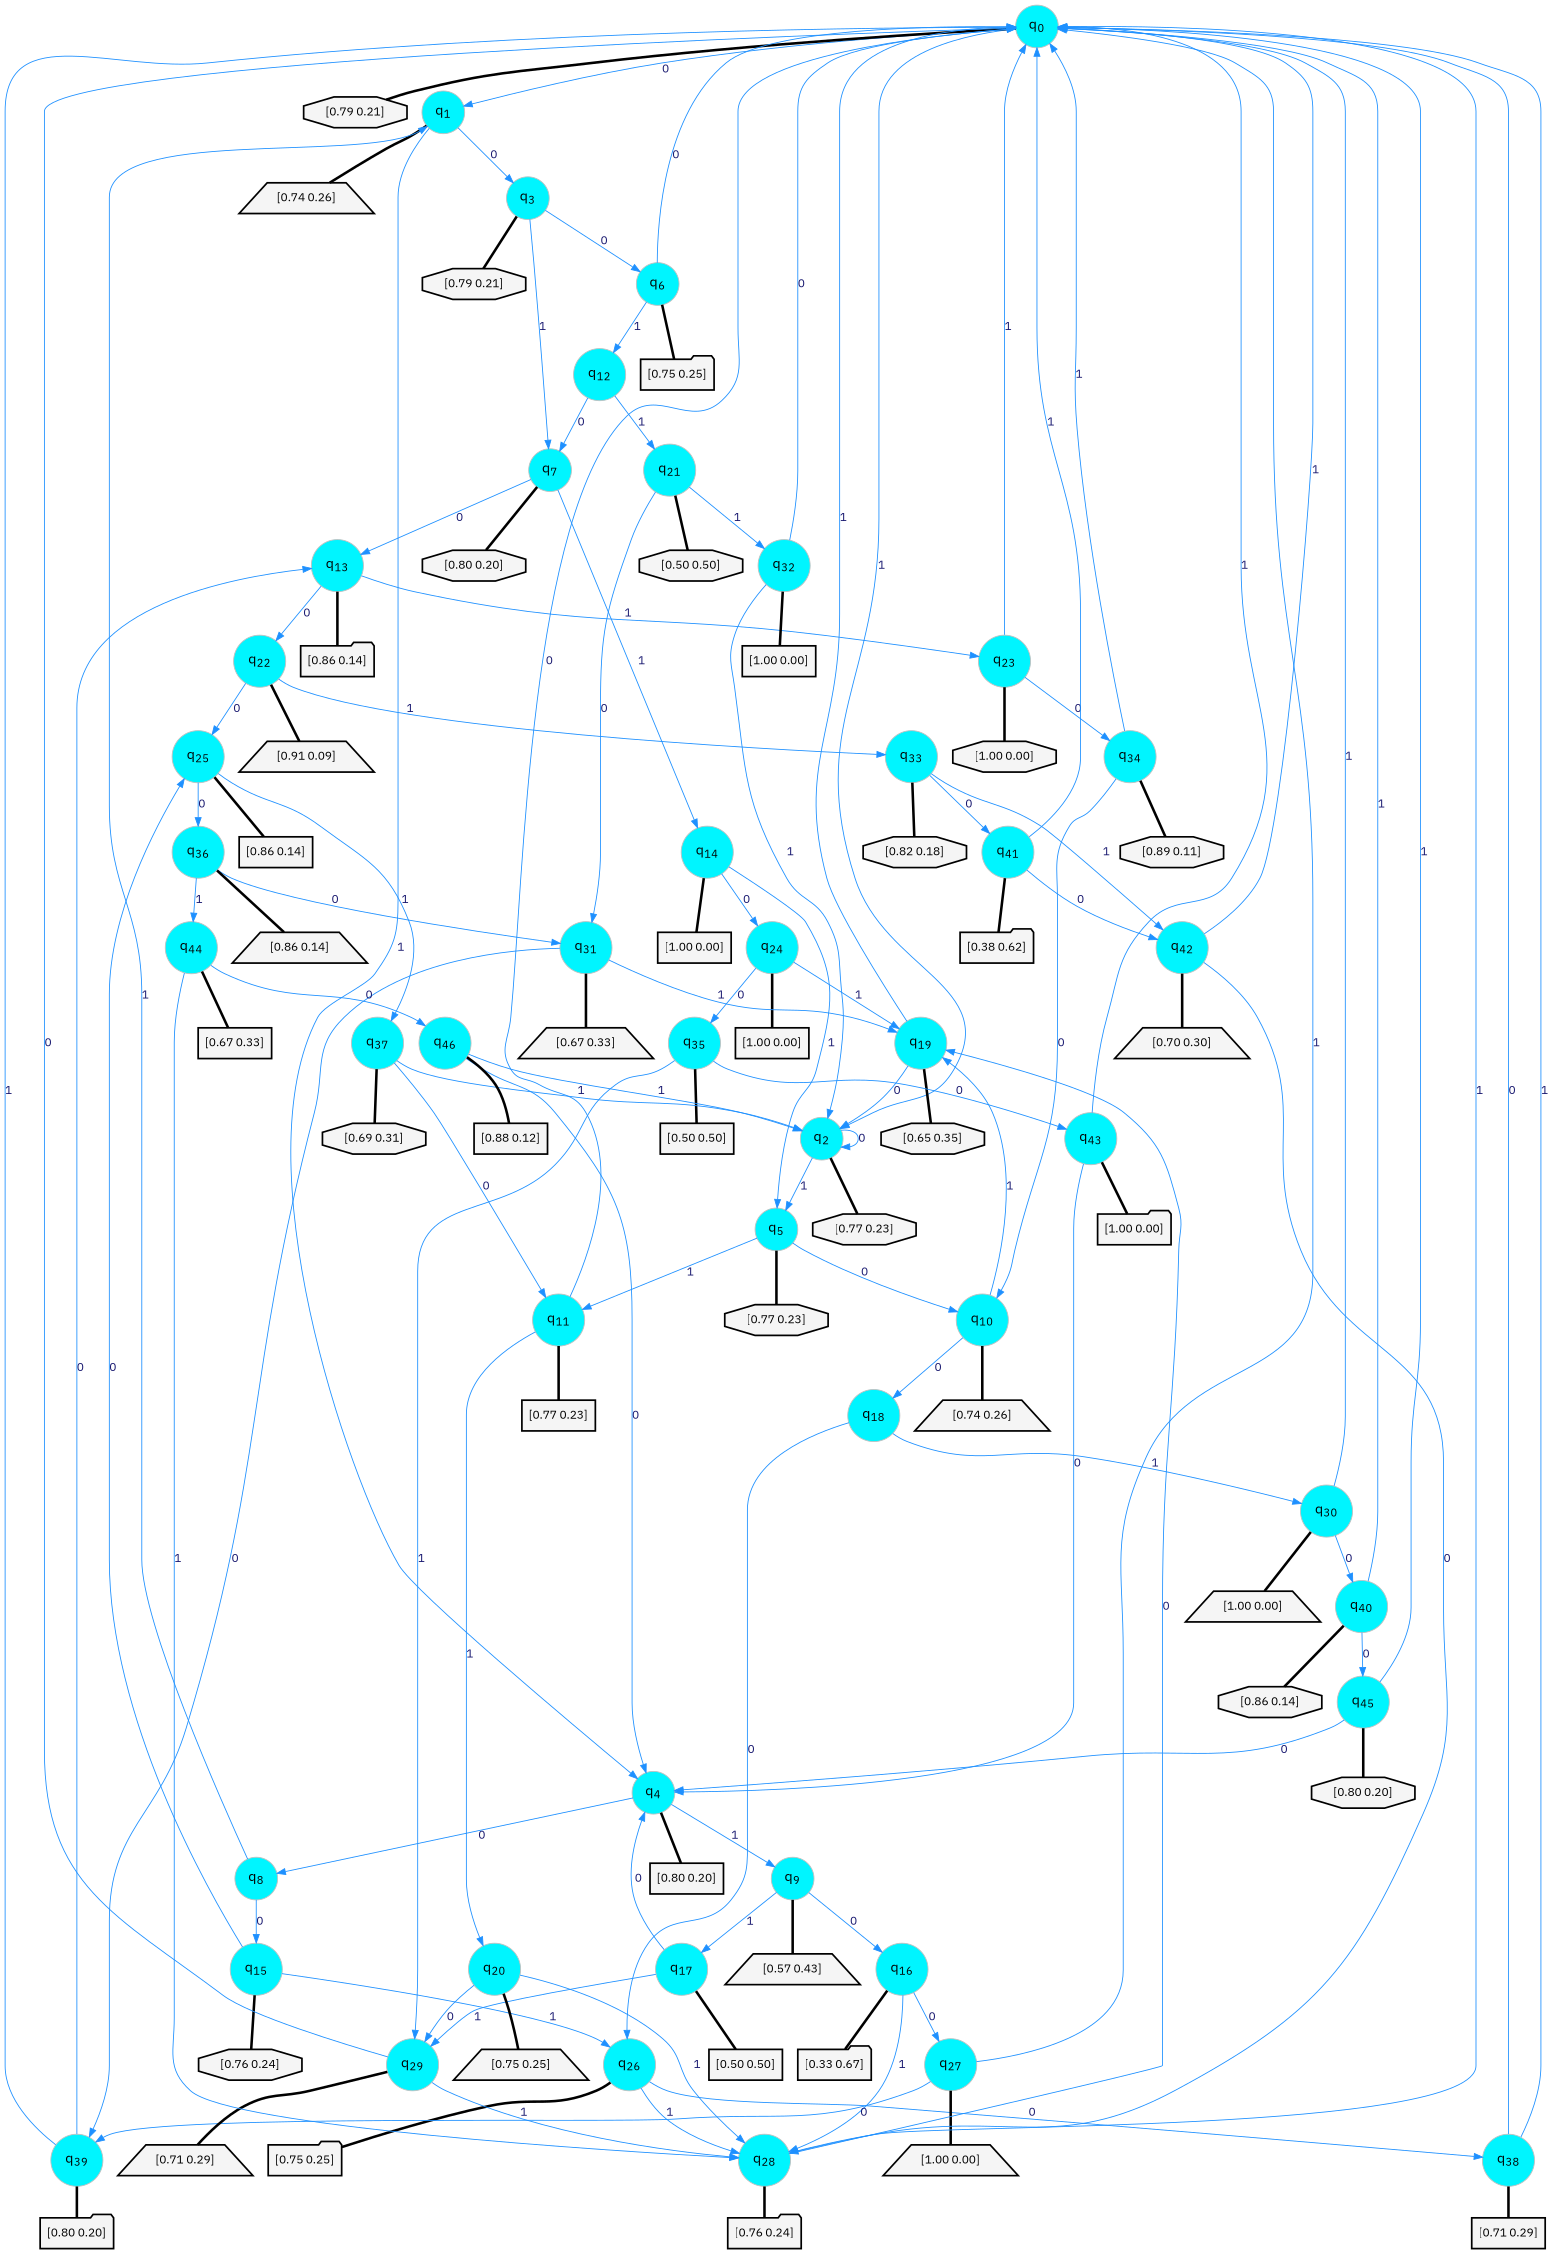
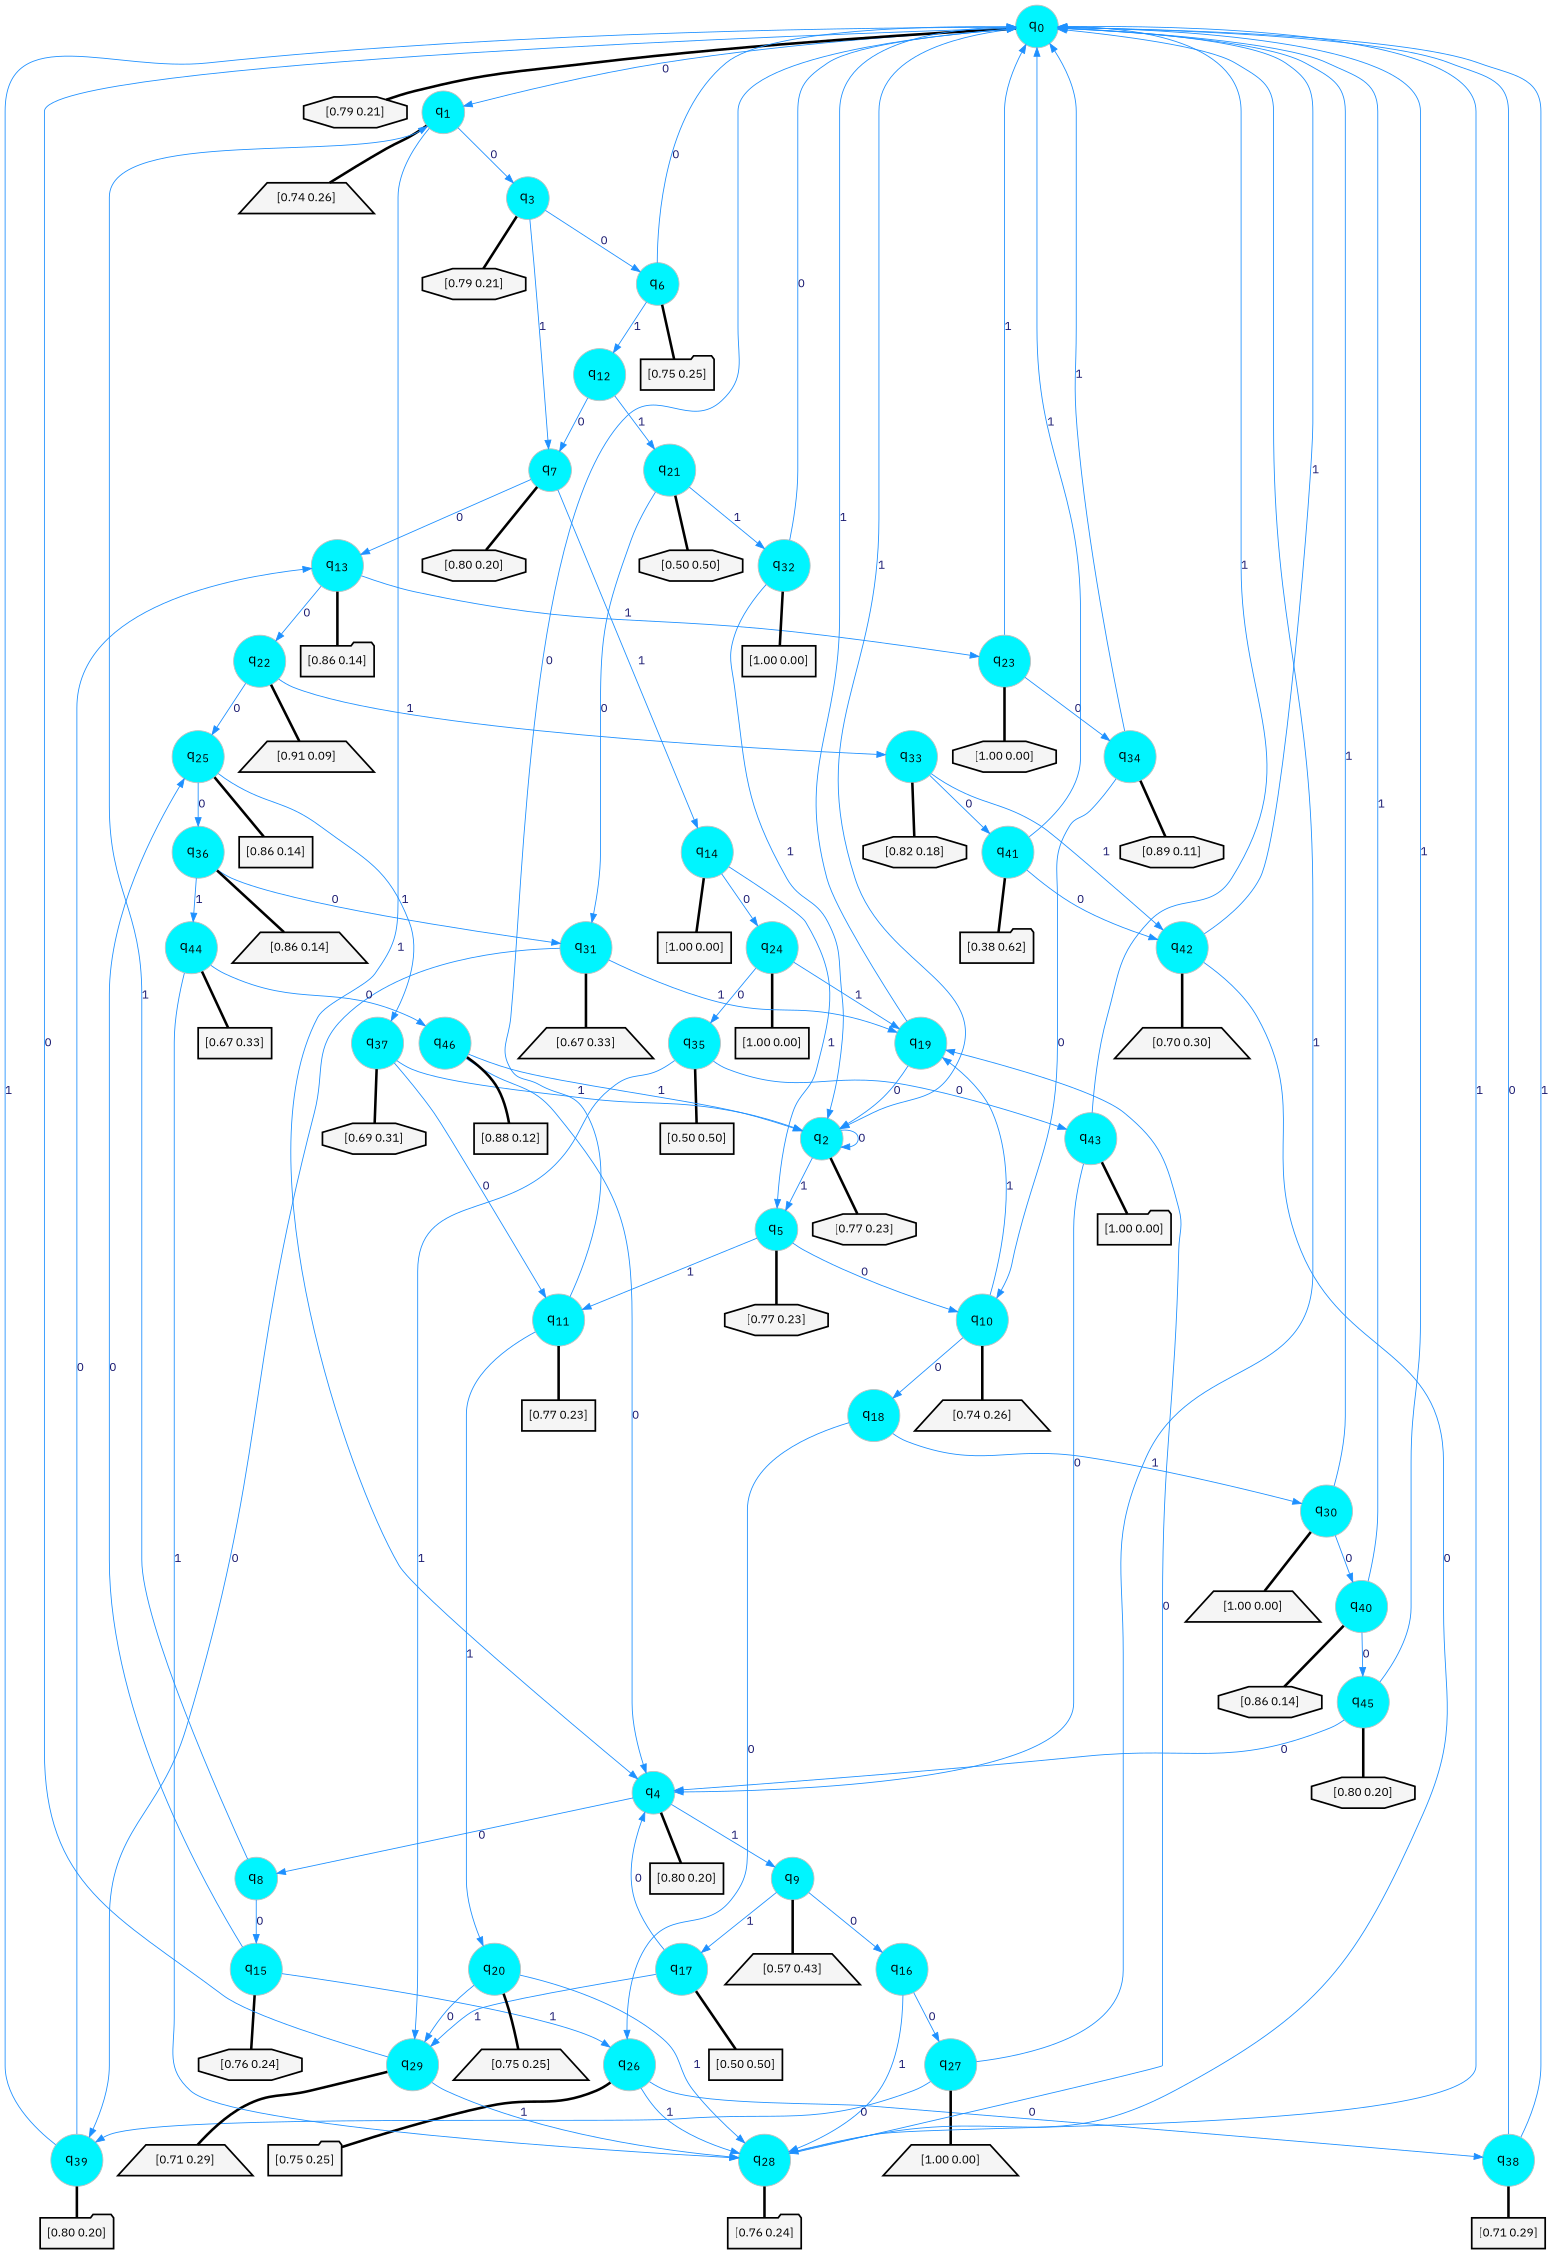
(933, 1139) -> none
(835, 2065) -> none
